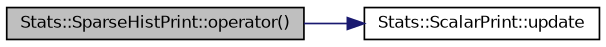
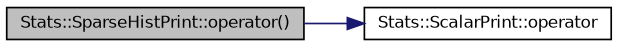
(482, 24) -> (488, 24)
